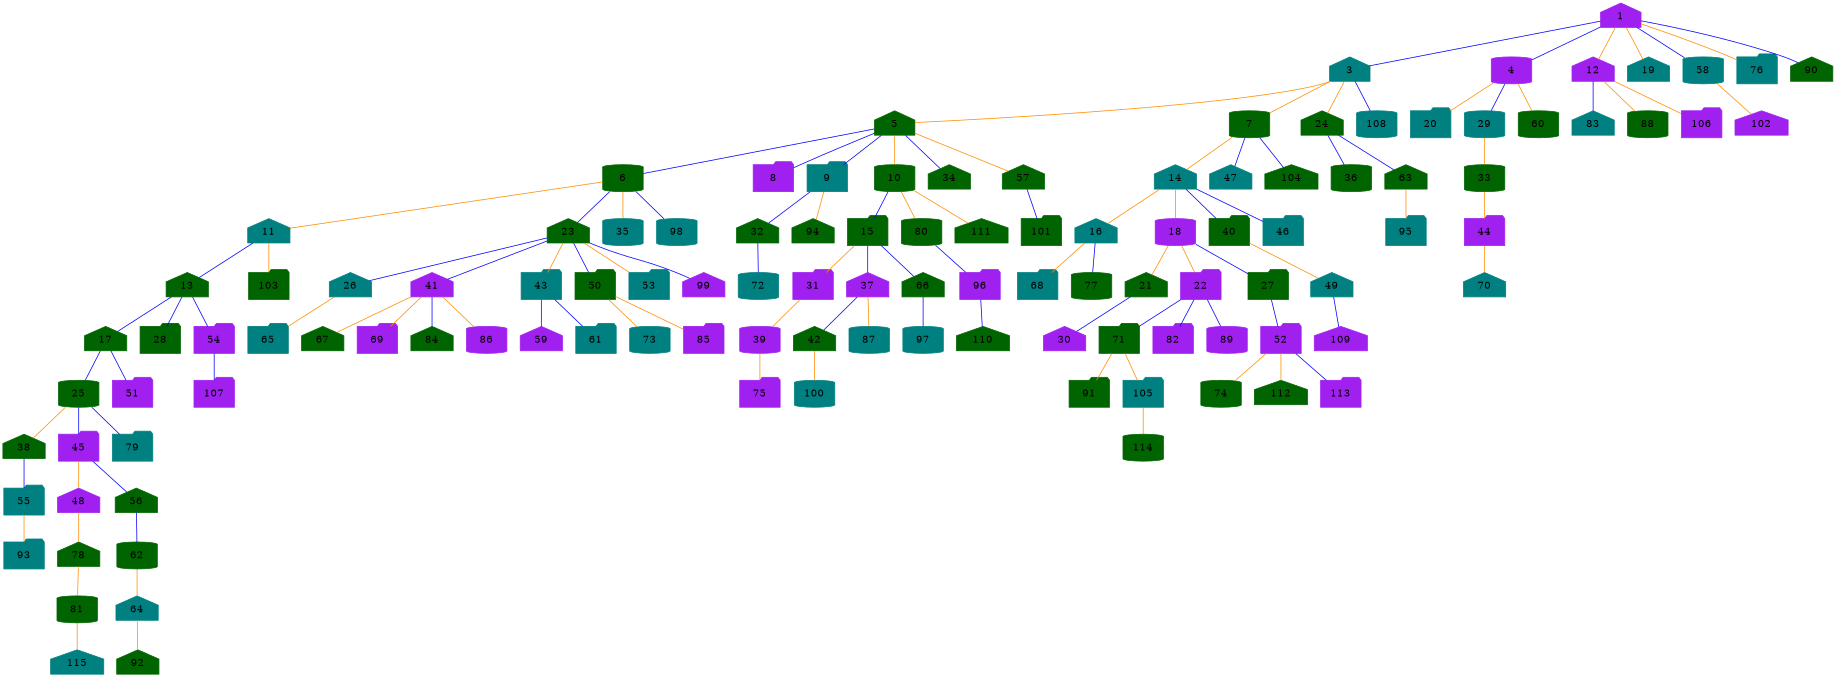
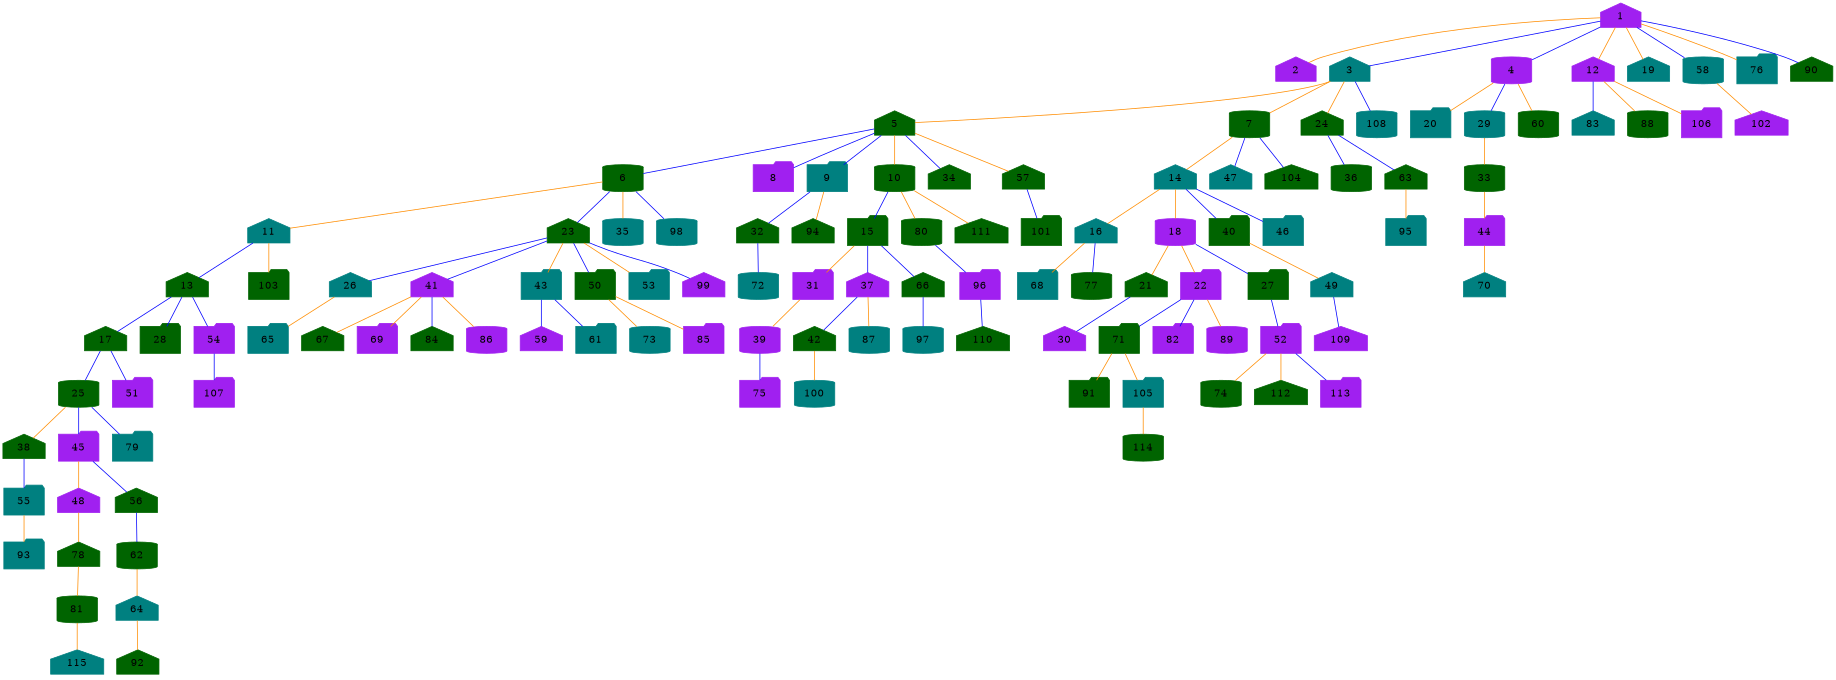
none -> (1296, 70)
(1214, 313) -> (1214, 313)
(760, 367) -> (760, 367)
